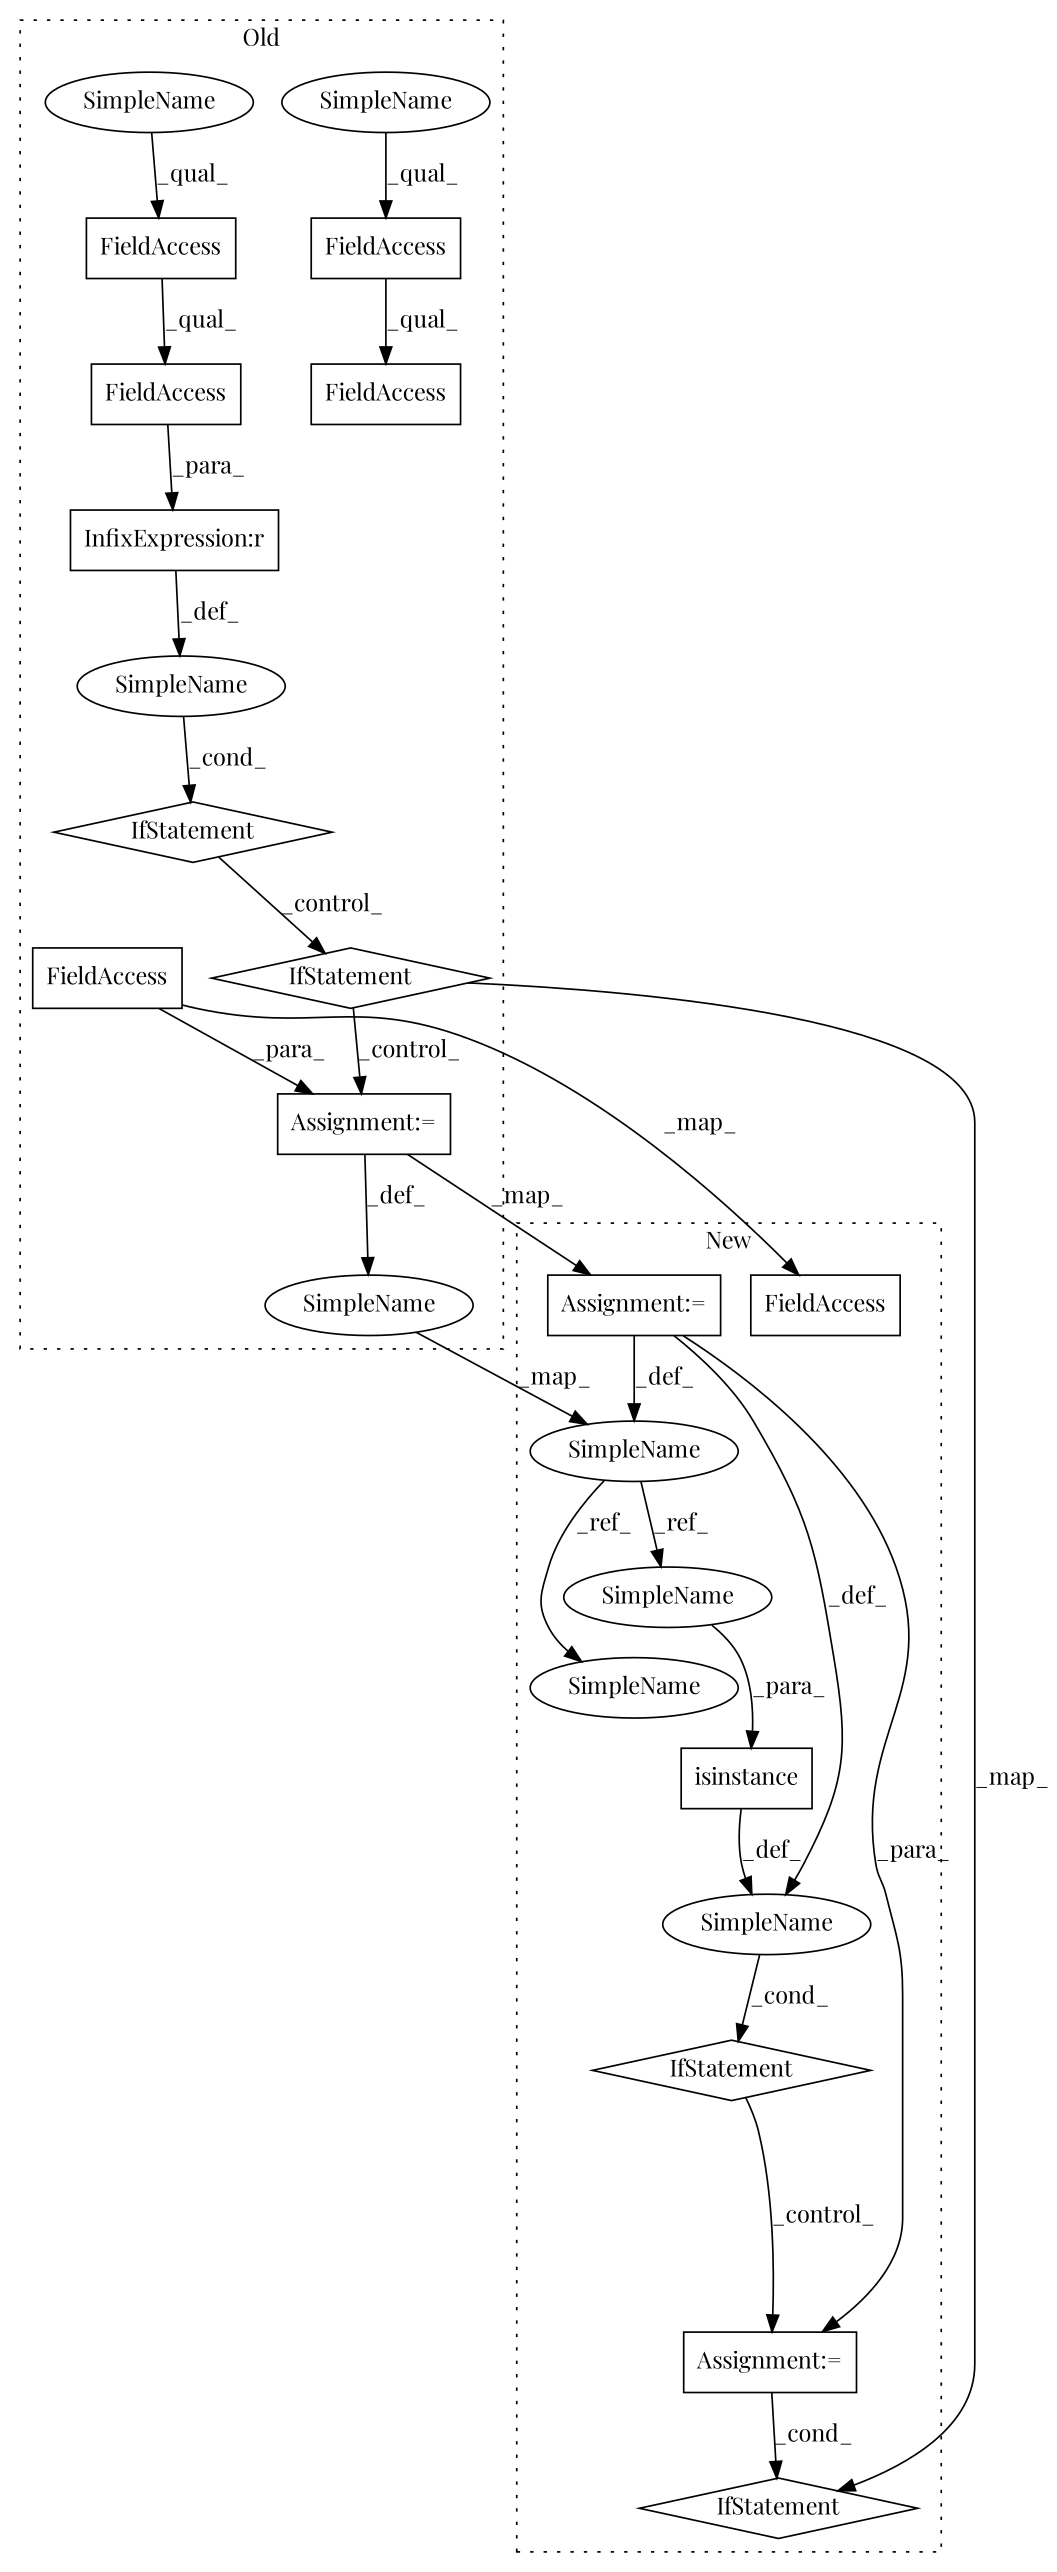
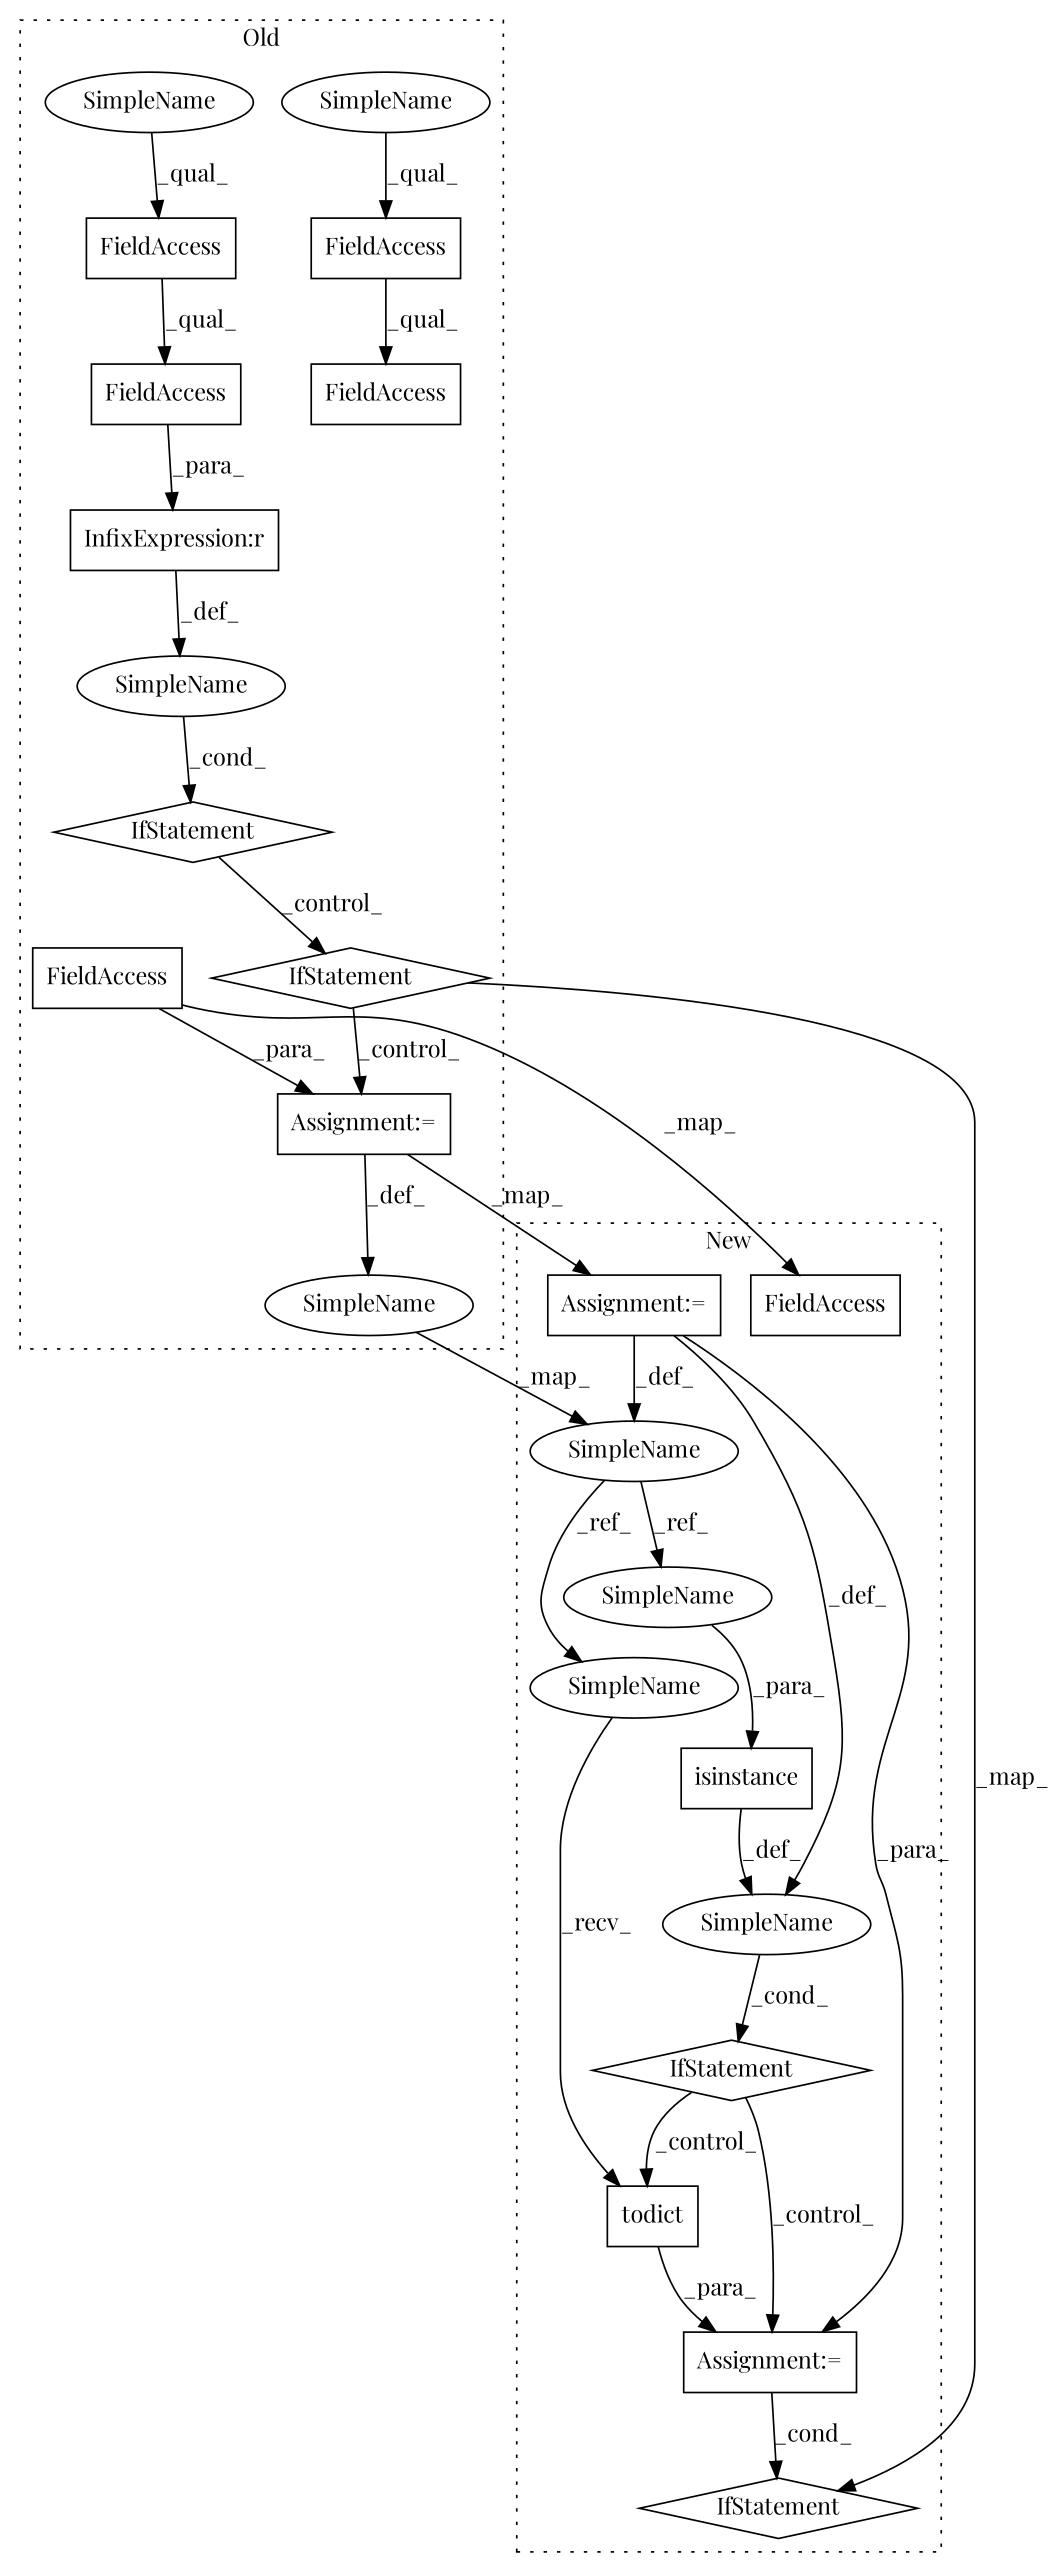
none -> (653, 2216)
